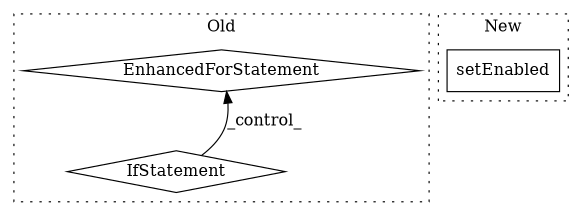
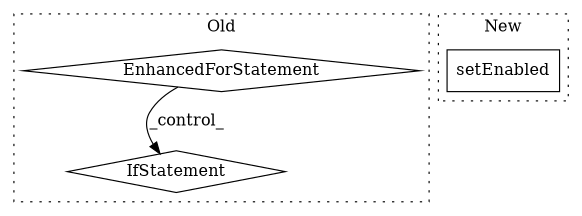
(222, 133) -> (151, 110)
